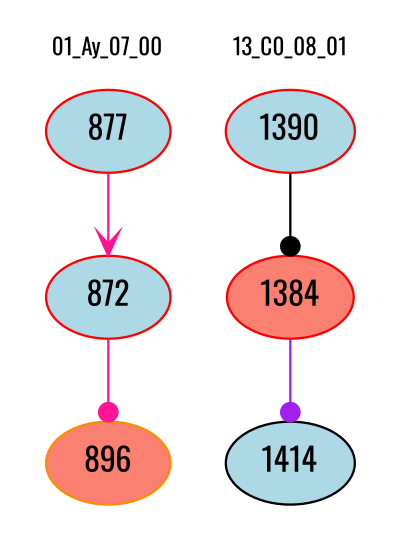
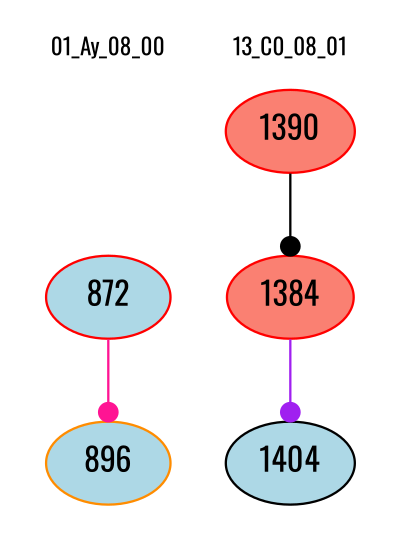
(108, 50) -> (108, 50)
(108, 131) -> none
(290, 131) -> (290, 131)
(108, 463) -> (108, 463)
(290, 463) -> (290, 463)
